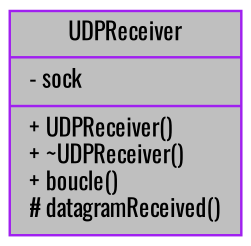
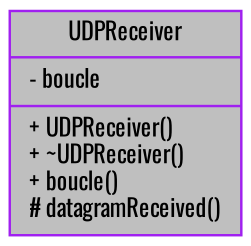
(56, 80) -> (66, 80)
